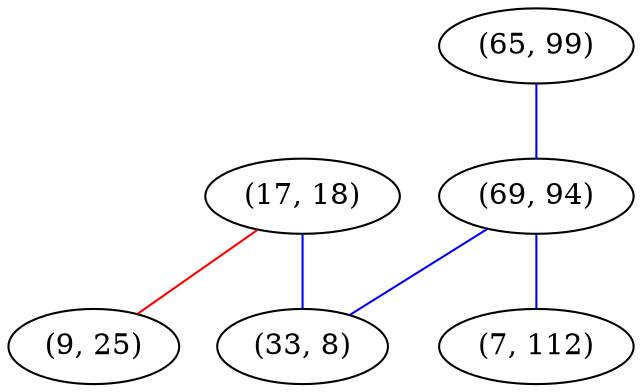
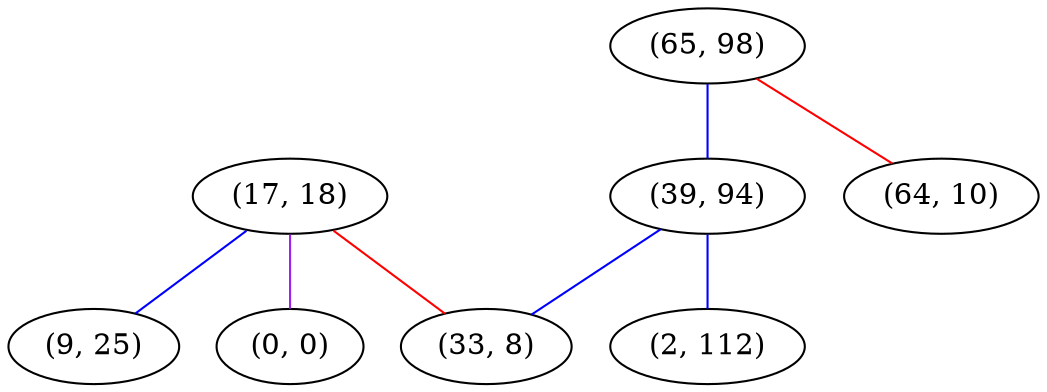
(536, 46) -> (708, 46)
(536, 196) -> (708, 196)
none -> (941, 196)
(197, 272) -> (191, 272)
(303, 272) -> (389, 272)
none -> (290, 347)
(536, 347) -> (708, 347)
